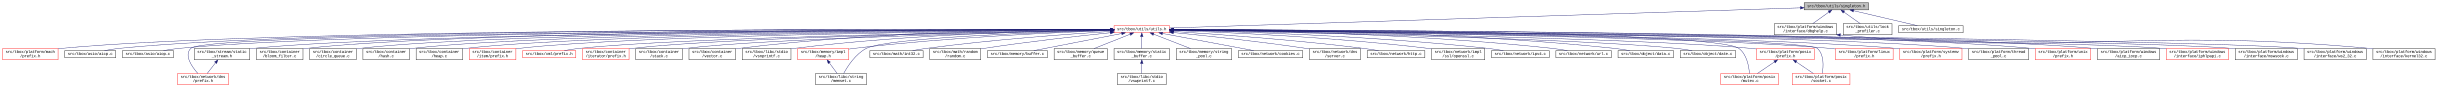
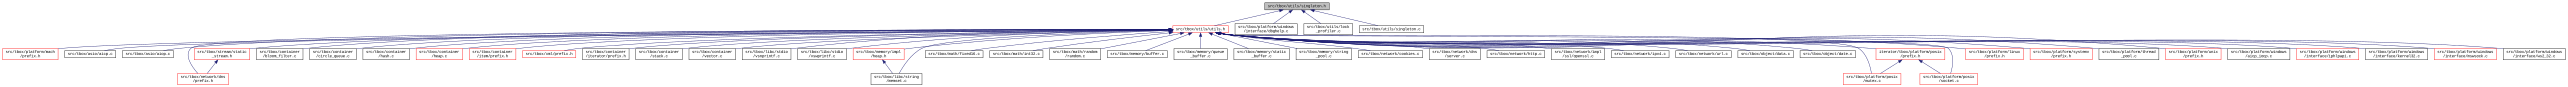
(2160, 40) -> (1792, 43)
(222, 54) -> (222, 54)
(439, 54) -> (439, 54)
(606, 54) -> (606, 54)
none -> (954, 54)
(1785, 54) -> (1910, 54)
(2266, 54) -> (2465, 54)
(1142, 69) -> (951, 39)
